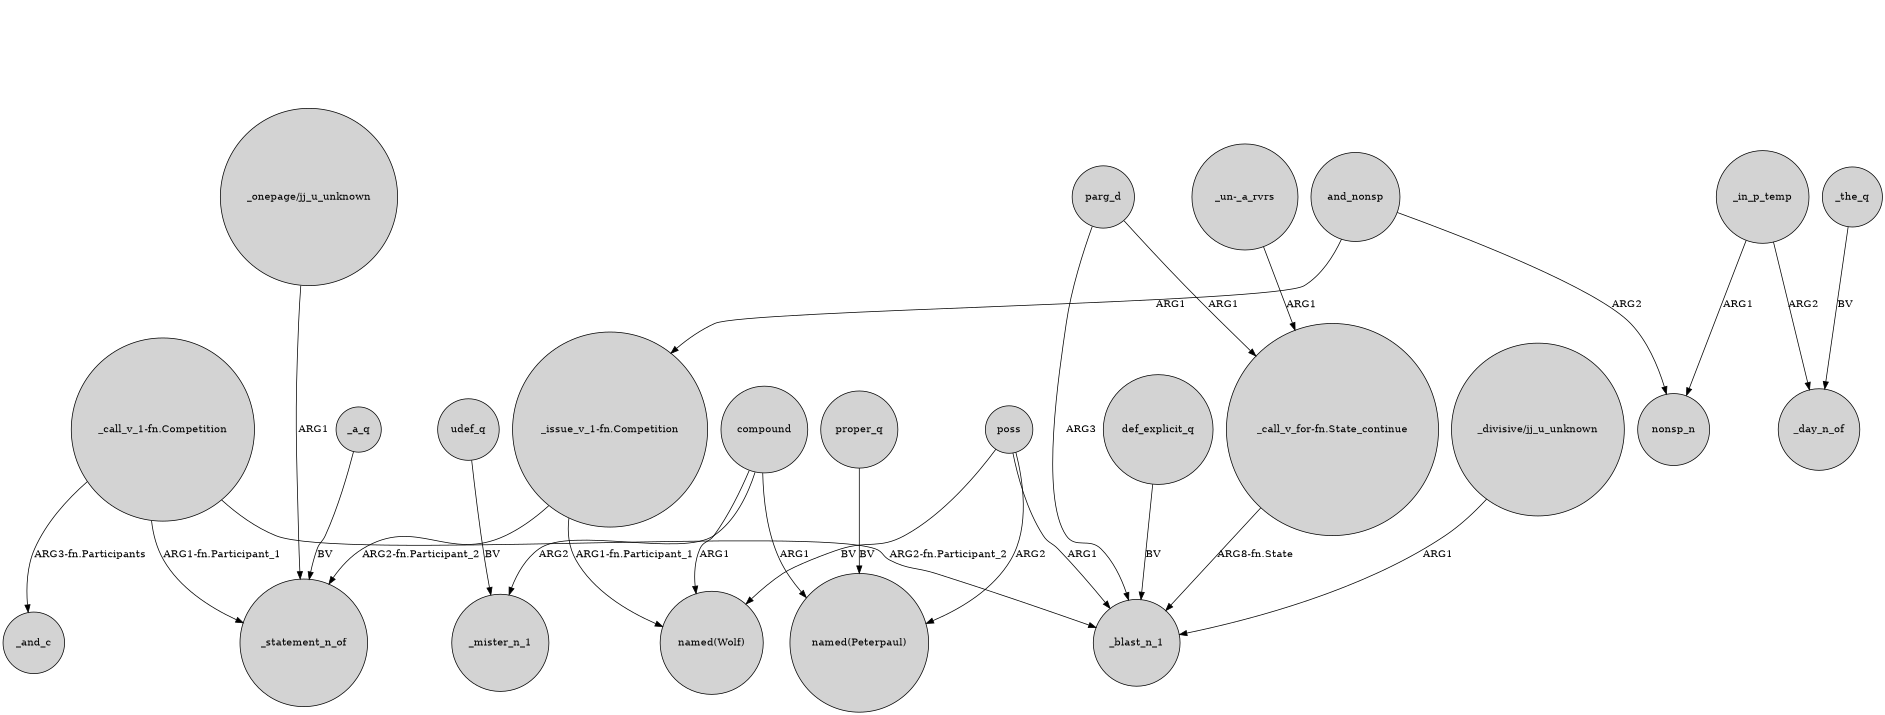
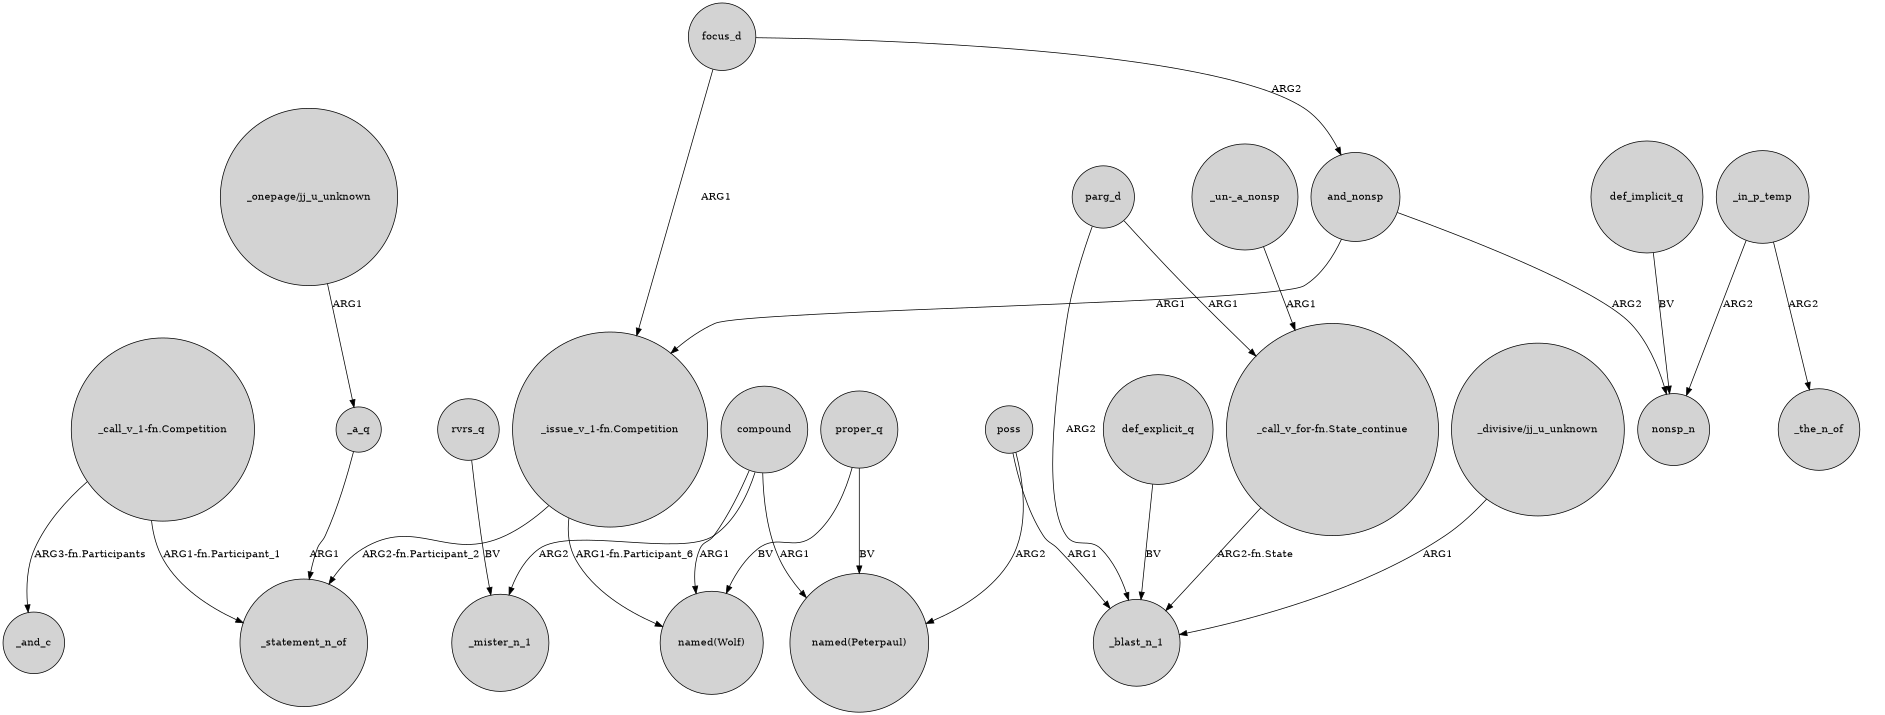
none -> (722, 37)
(1245, 197) -> (1245, 197)
none -> (1647, 197)
(1852, 197) -> none
(1739, 305) -> (1739, 305)
(296, 429) -> (340, 342)
(468, 430) -> (468, 430)
(1081, 430) -> (1081, 430)
(1819, 430) -> (1819, 430)
(724, 541) -> none
(885, 543) -> (802, 542)
(325, 555) -> (325, 555)
(635, 555) -> (635, 555)
(1256, 555) -> (1256, 555)
